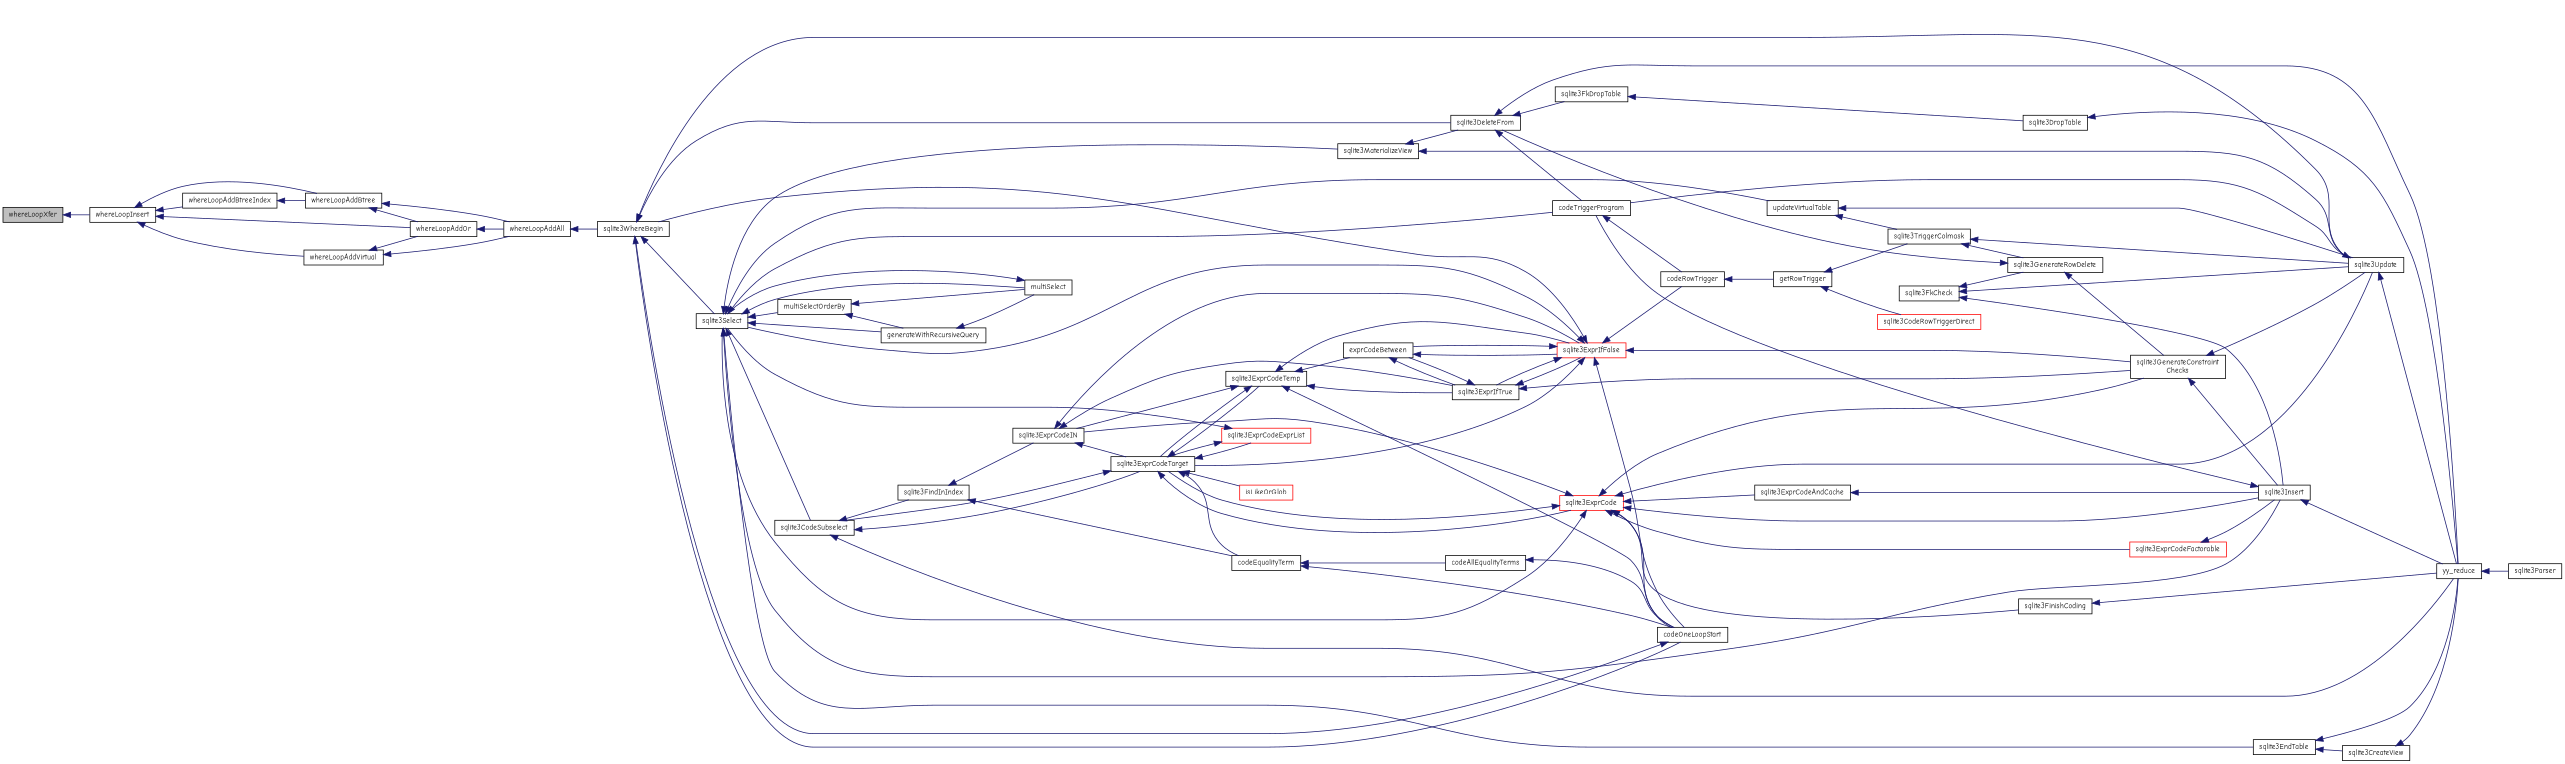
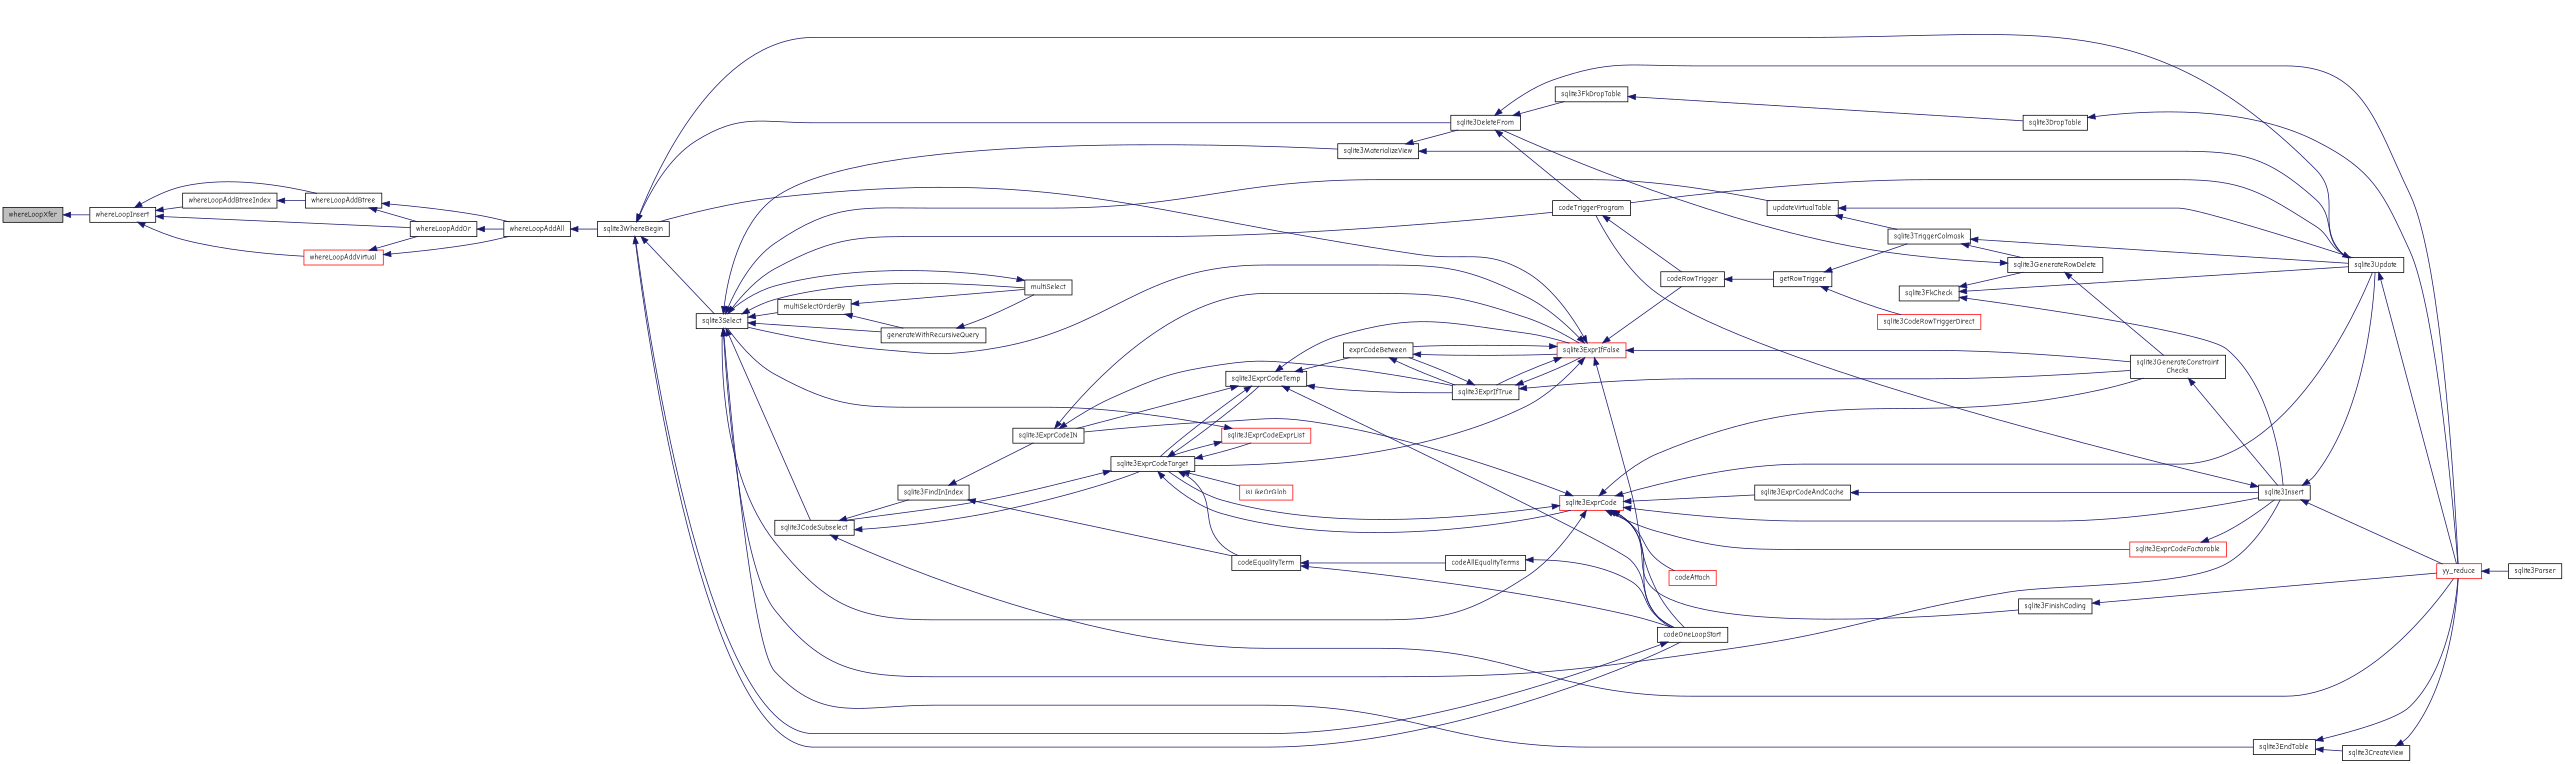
(344, 258) -> (344, 258)
(2292, 316) -> (2358, 382)
(1104, 451) -> none
(2459, 571) -> (2459, 571)
none -> (1693, 578)
